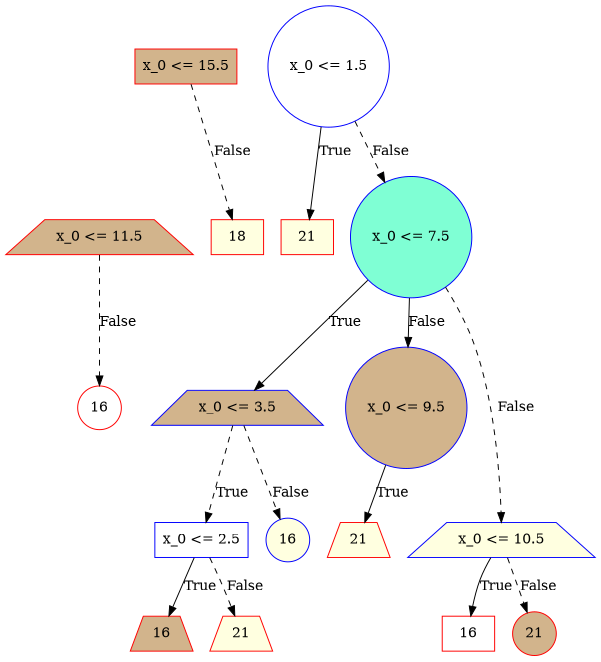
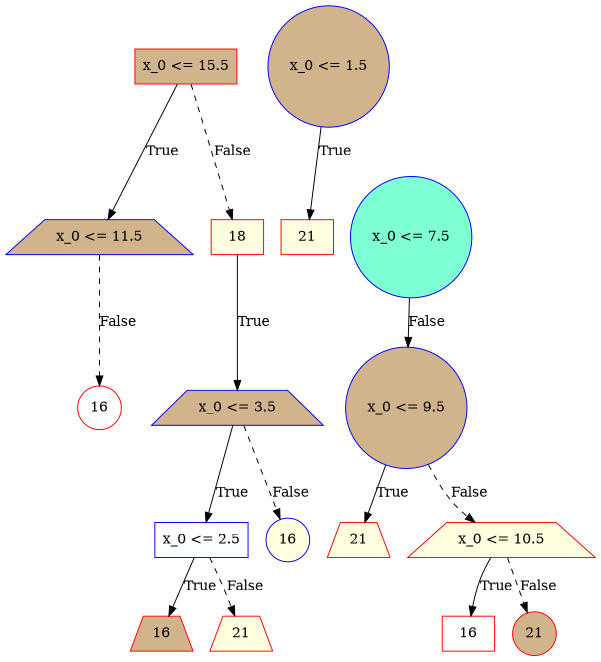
(329, 67) -> (329, 67)
(368, 147) -> none
none -> (145, 148)
(100, 237) -> (100, 237)
(315, 332) -> (237, 318)
(488, 396) -> (445, 493)
(221, 469) -> (221, 469)
(501, 540) -> (501, 540)
